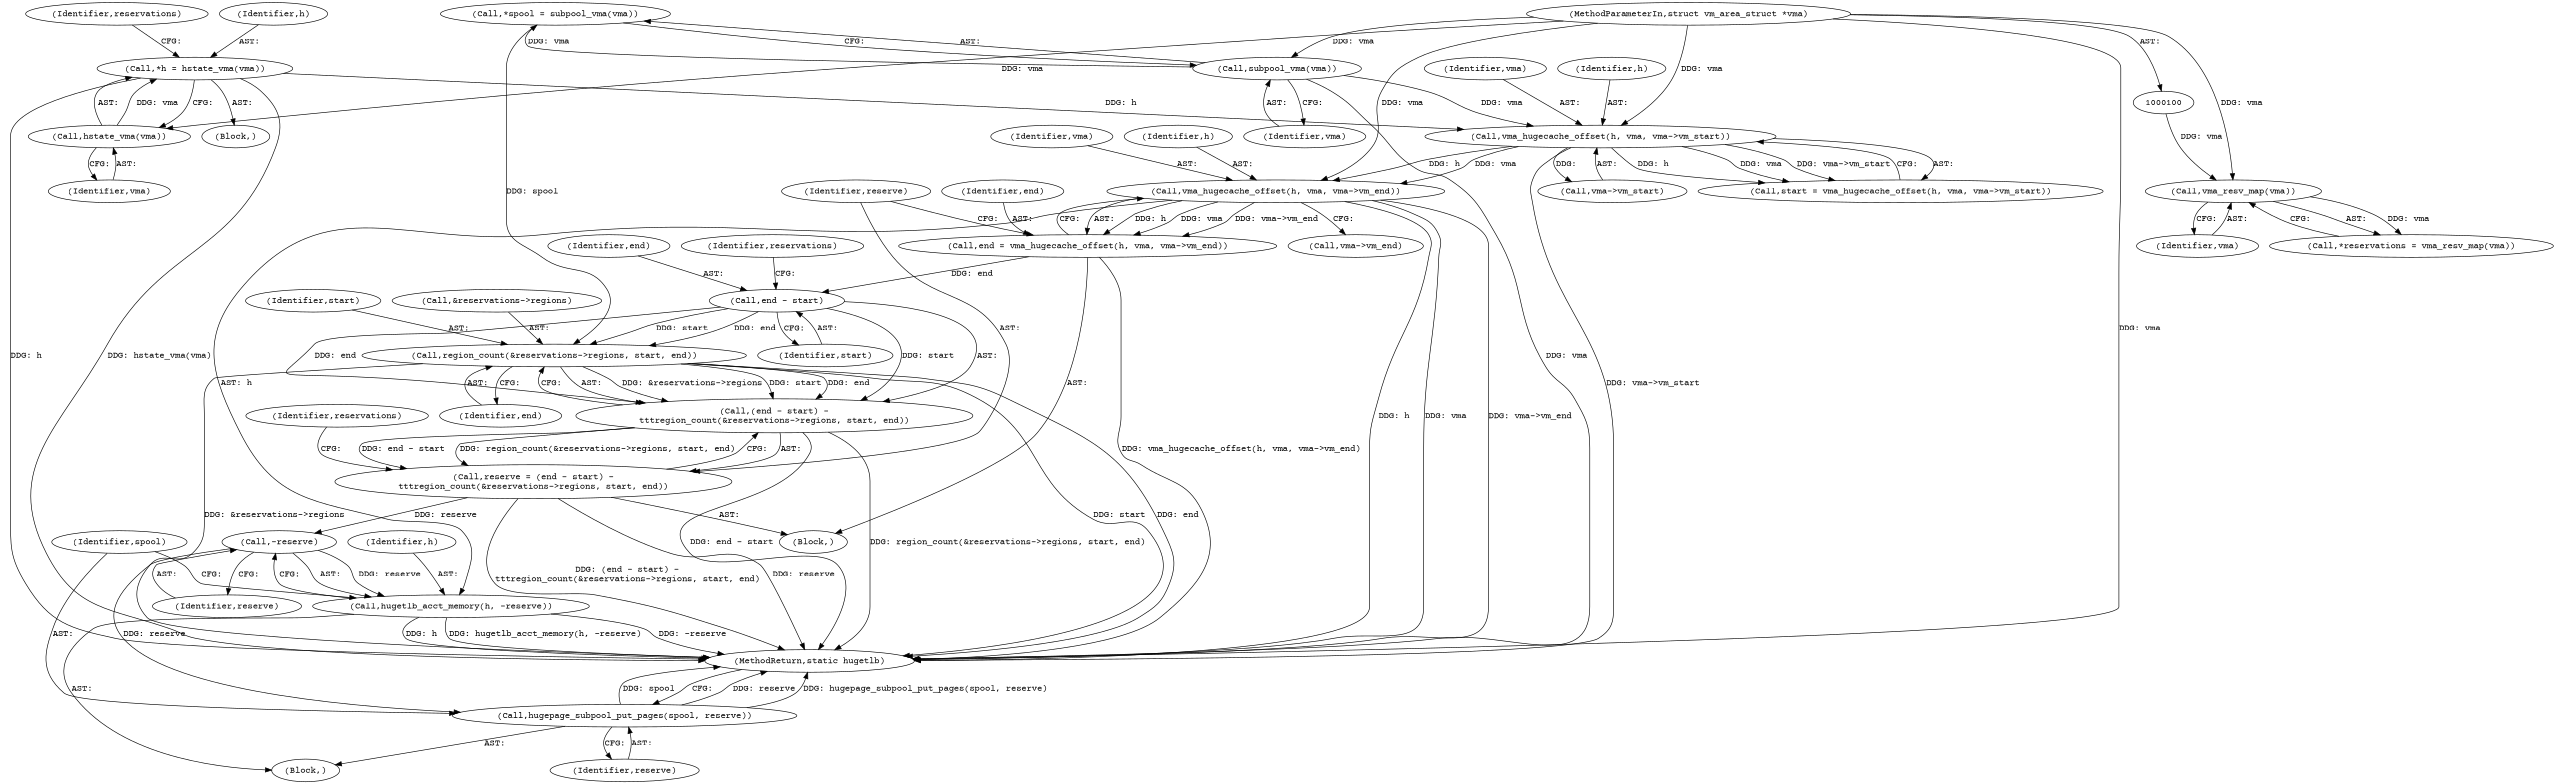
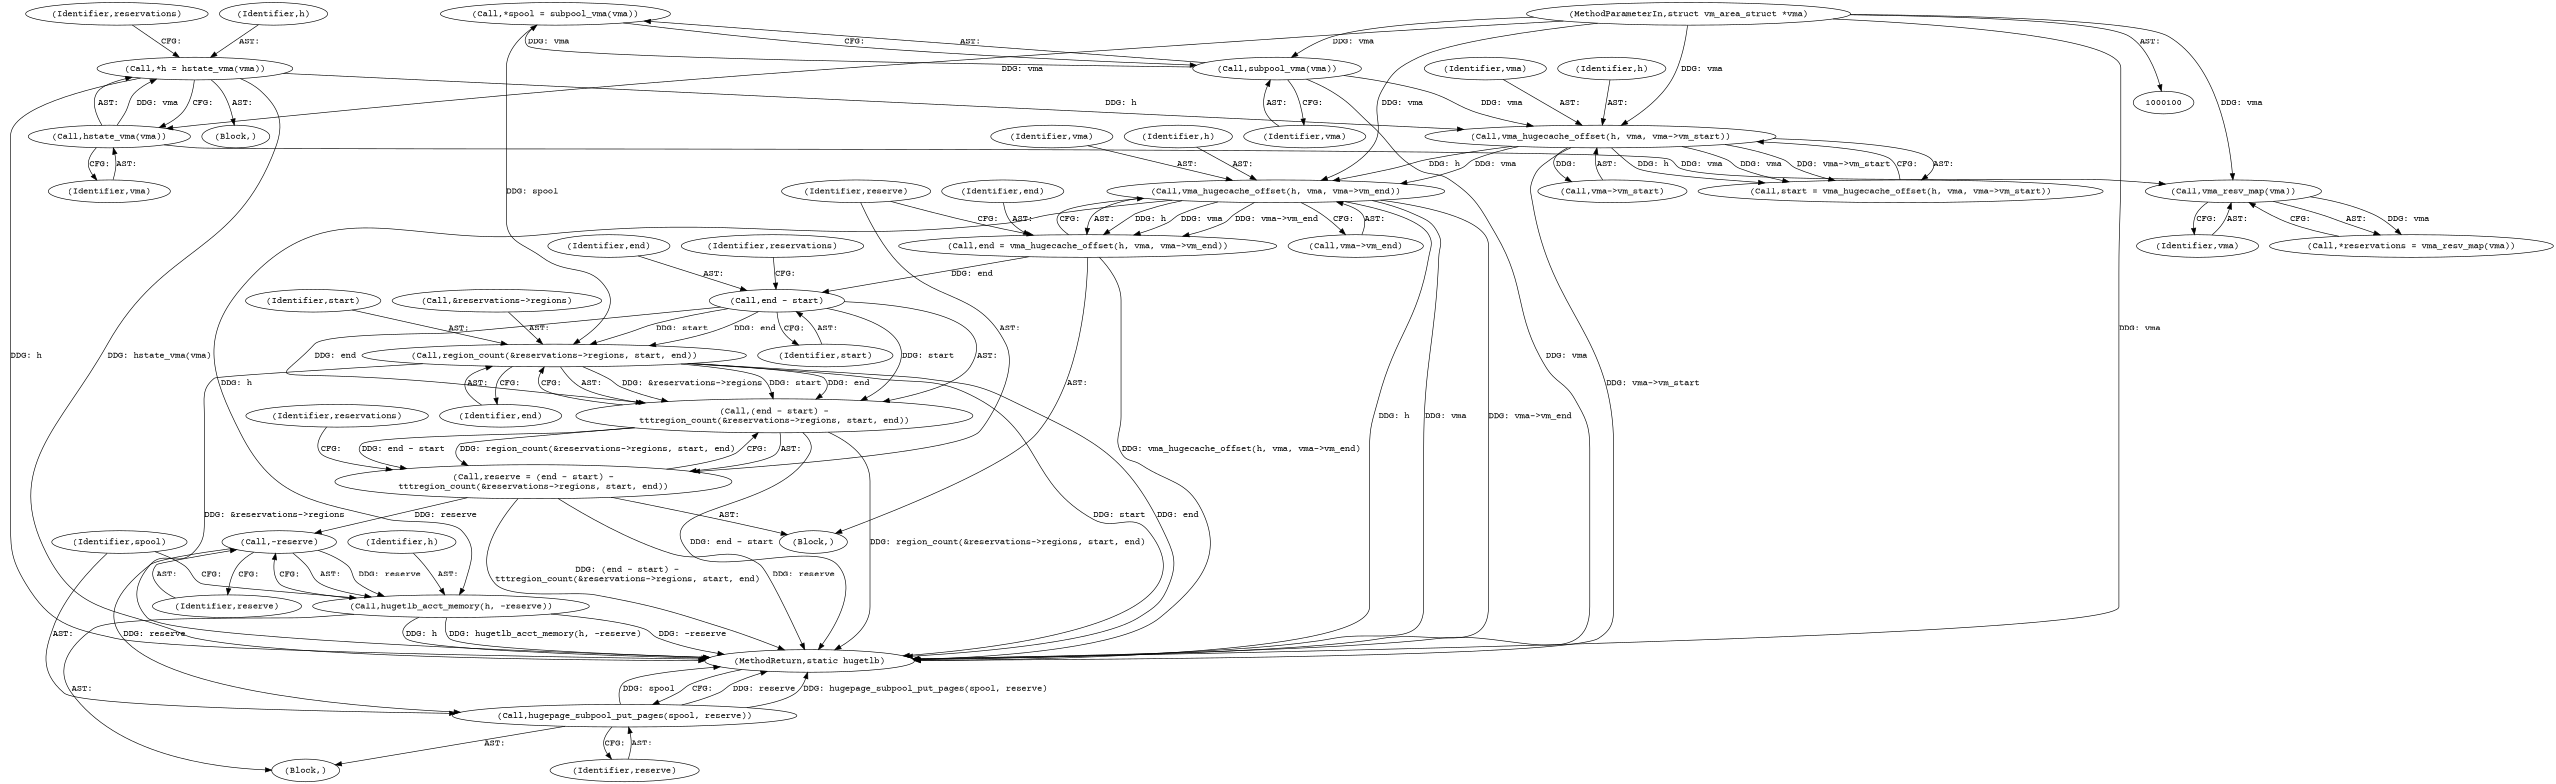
(2182, 150) -> (1164, 150)
none -> (1362, 214)
(236, 383) -> (236, 383)
